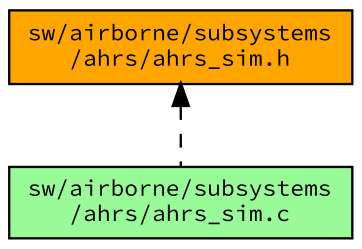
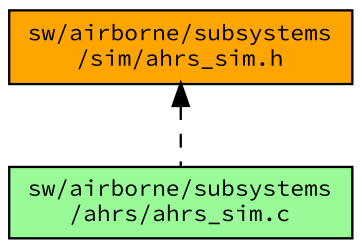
(181, 47) -> (181, 47)
